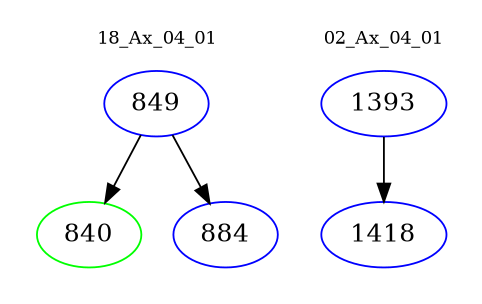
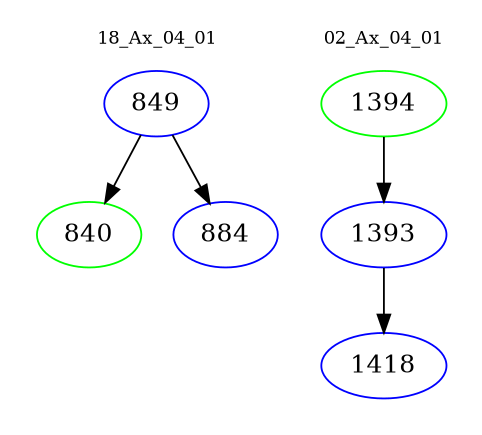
none -> (384, 104)
